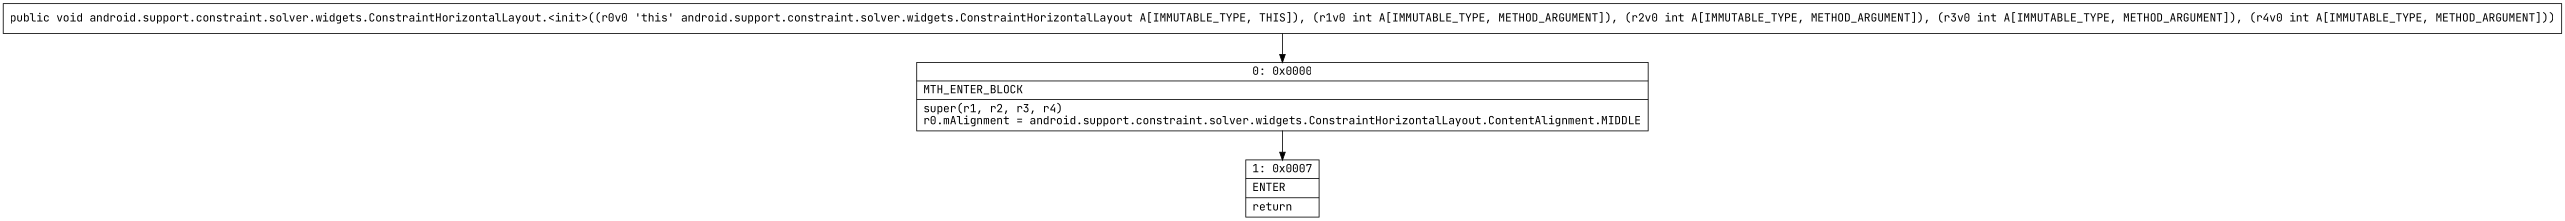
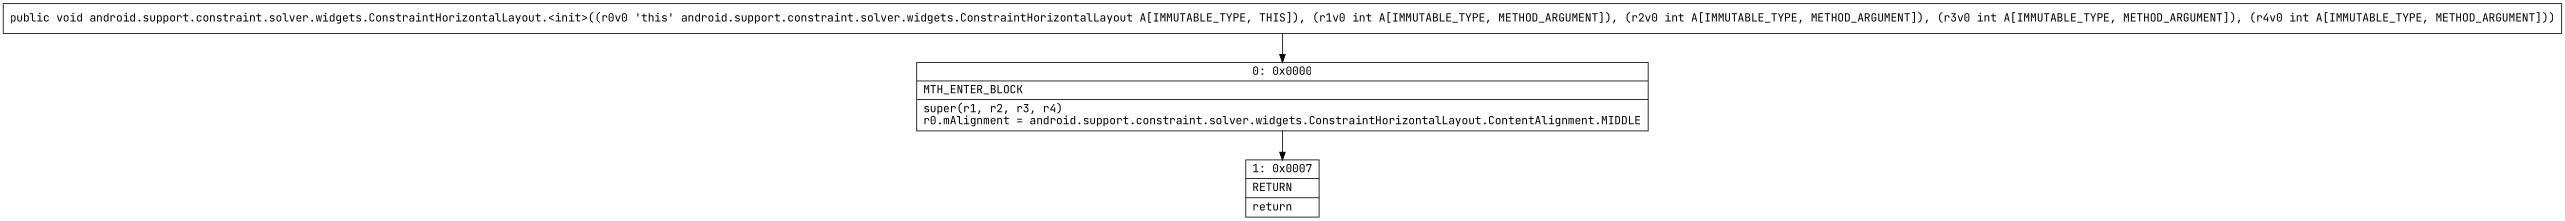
(1269, 188) -> (1272, 188)
